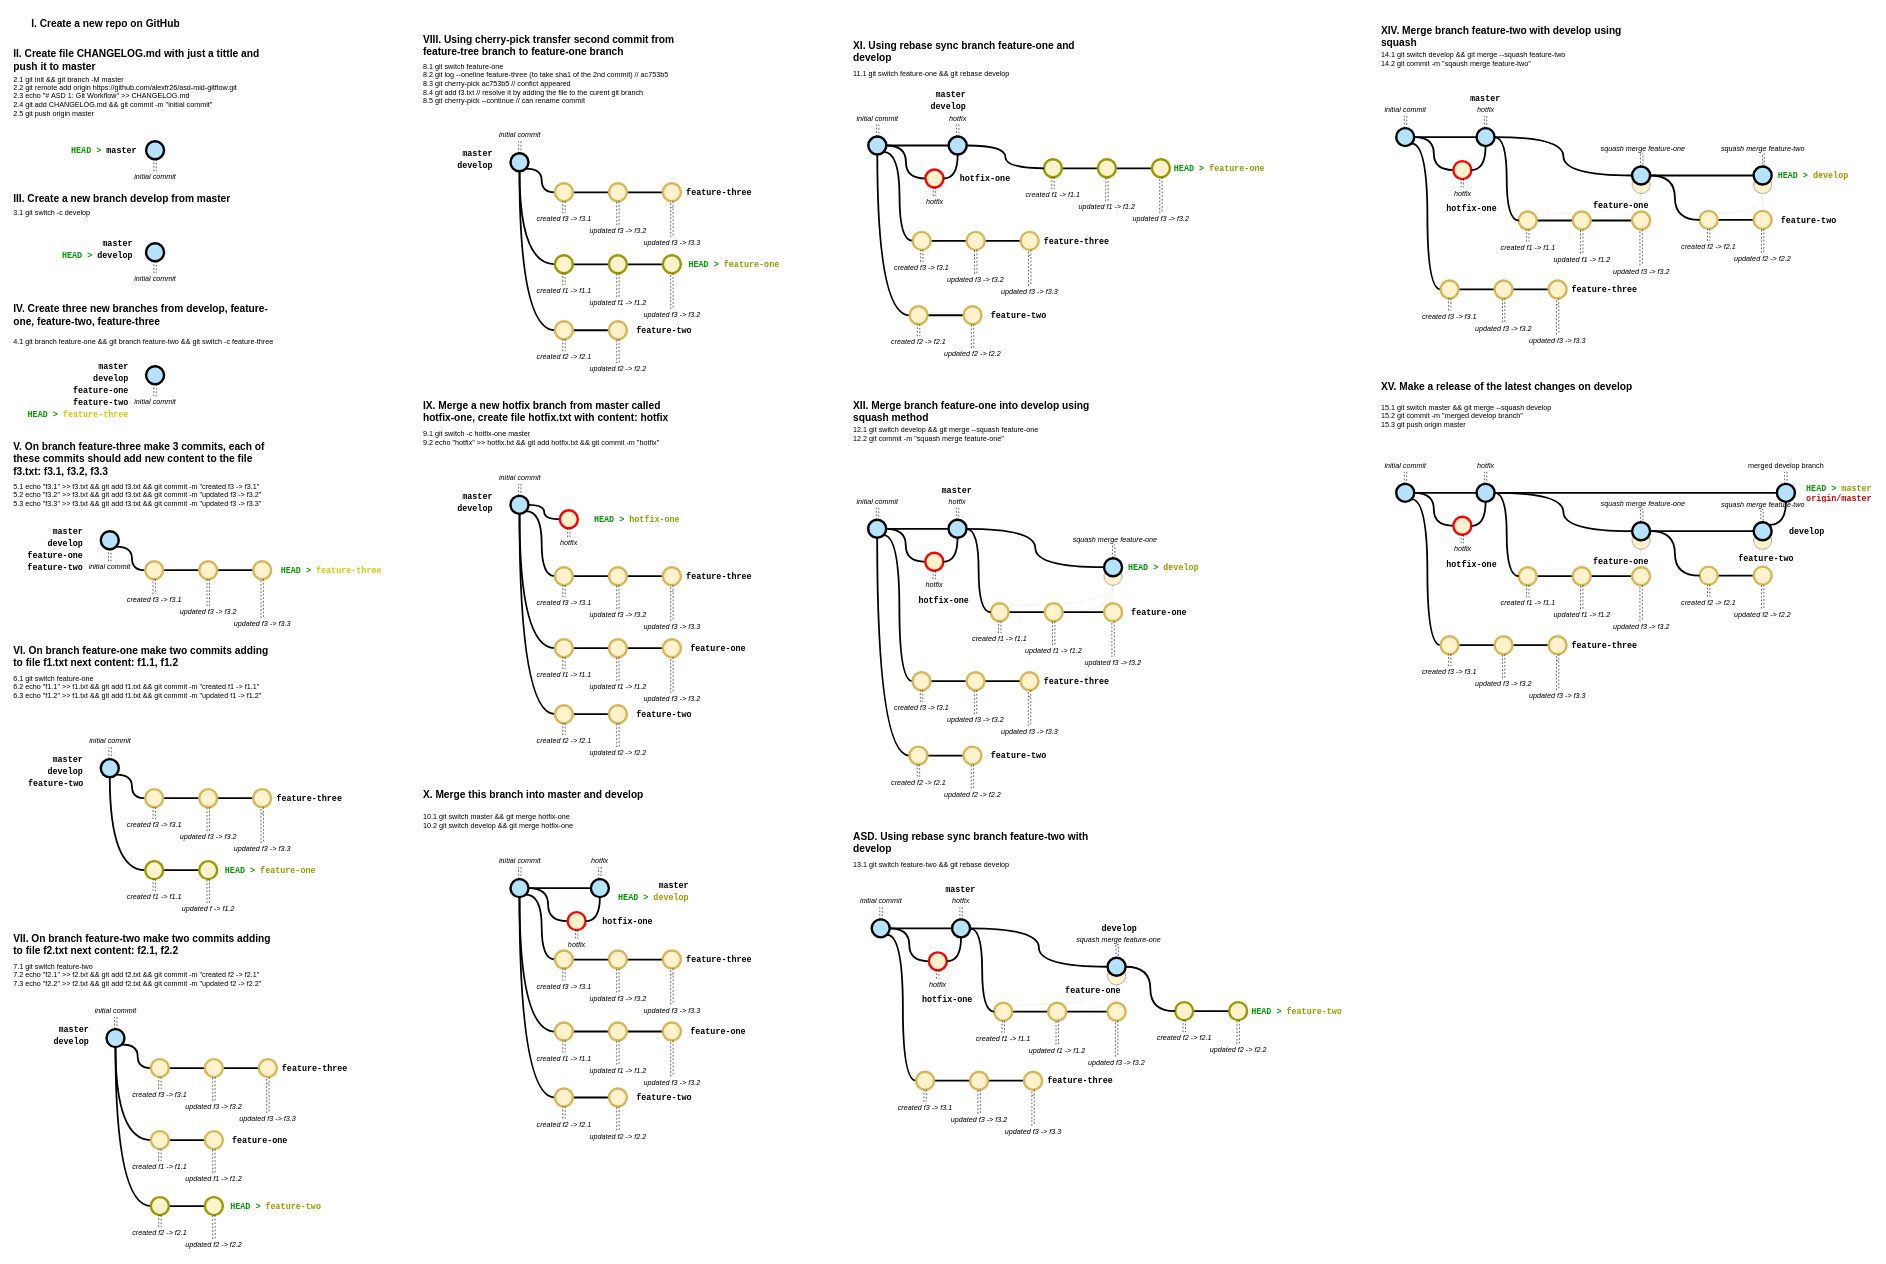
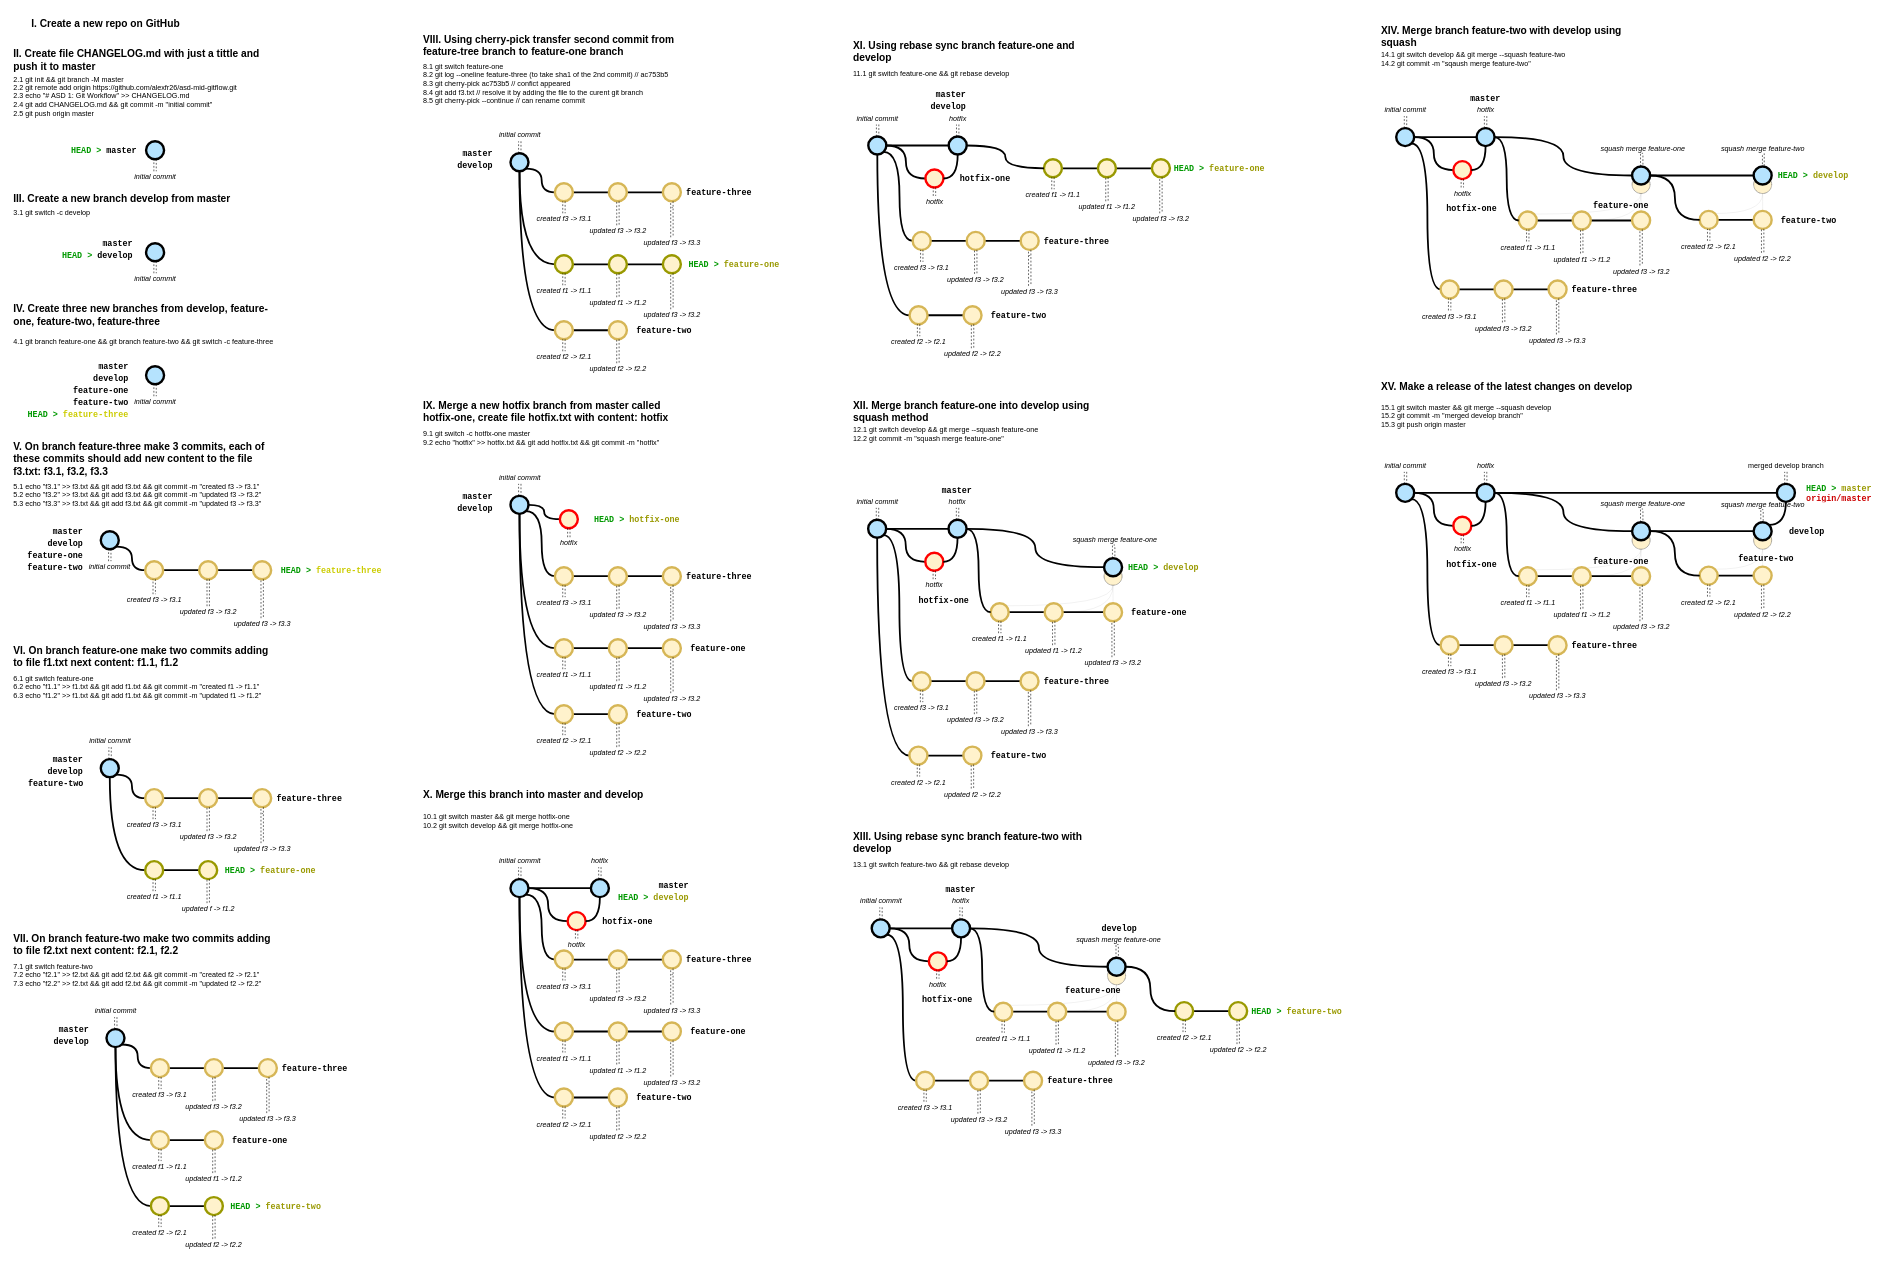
(985, 843) -> (985, 843)
